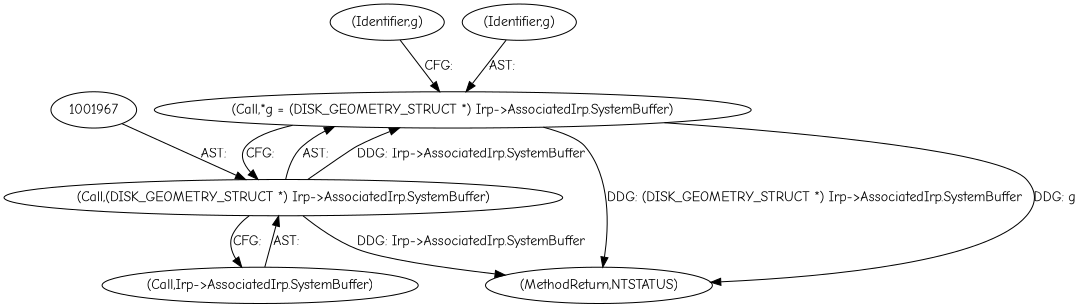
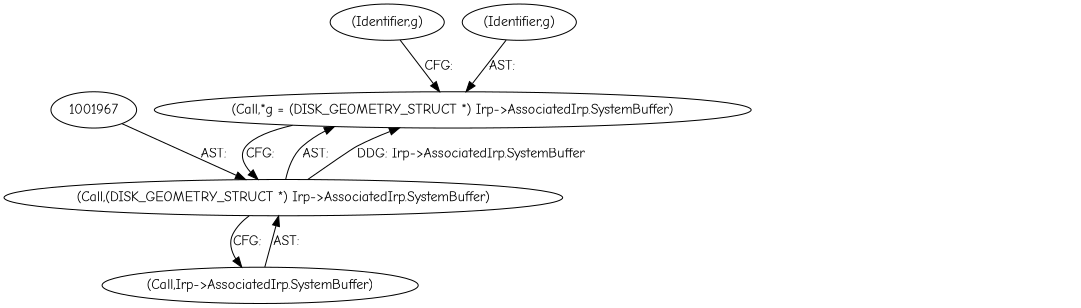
(599, 285) -> none
